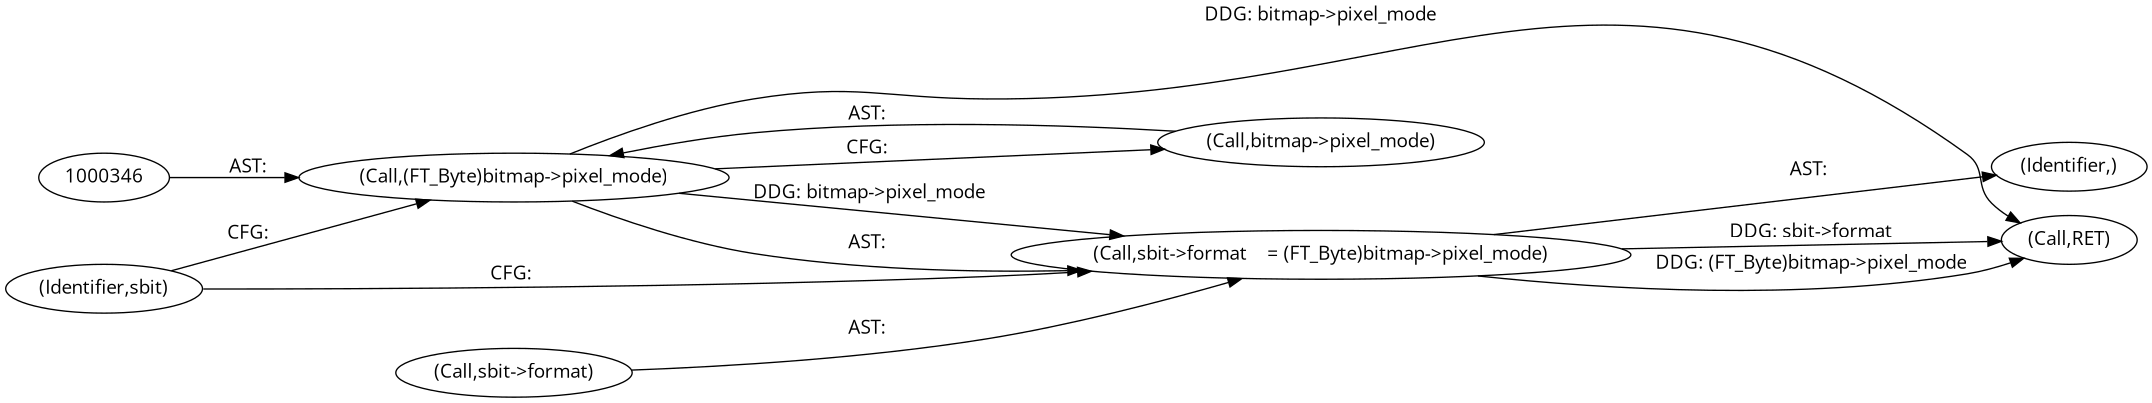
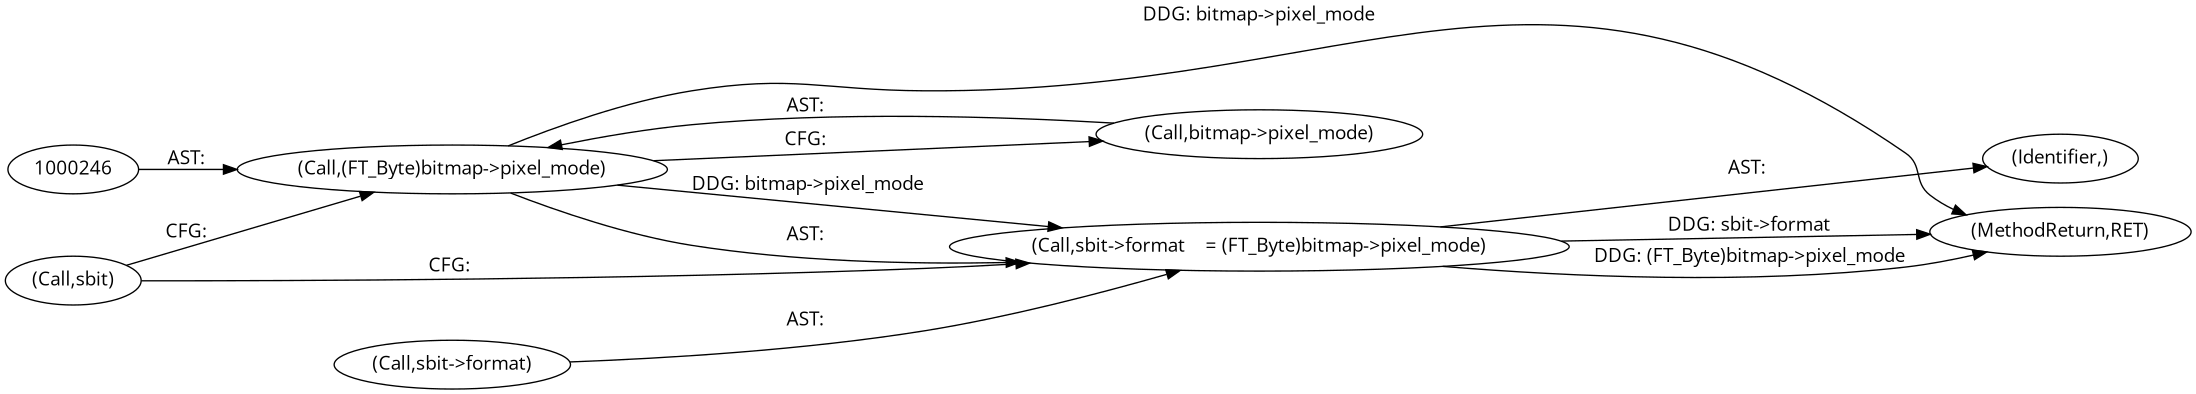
(104, 178) -> (73, 169)
(2069, 240) -> (2060, 232)
(104, 289) -> (73, 281)
